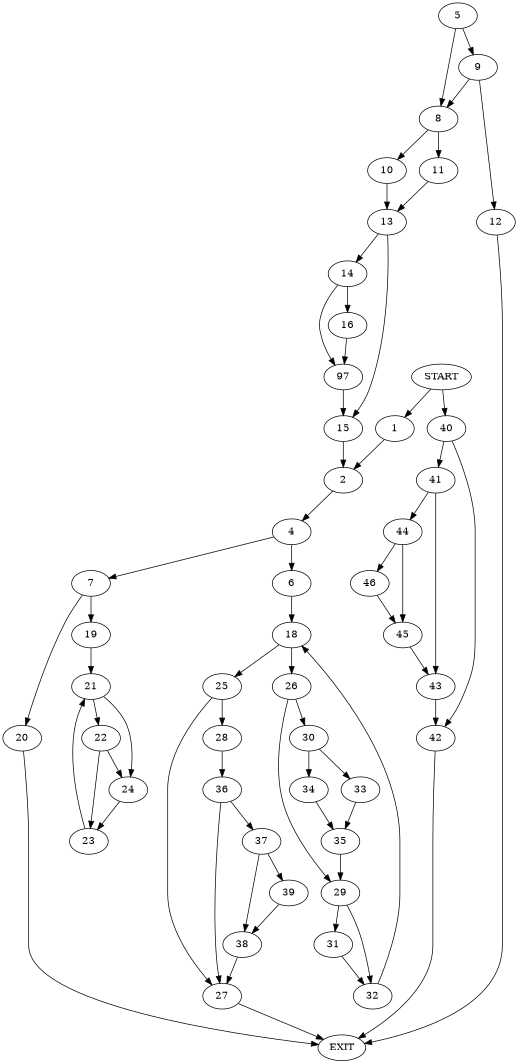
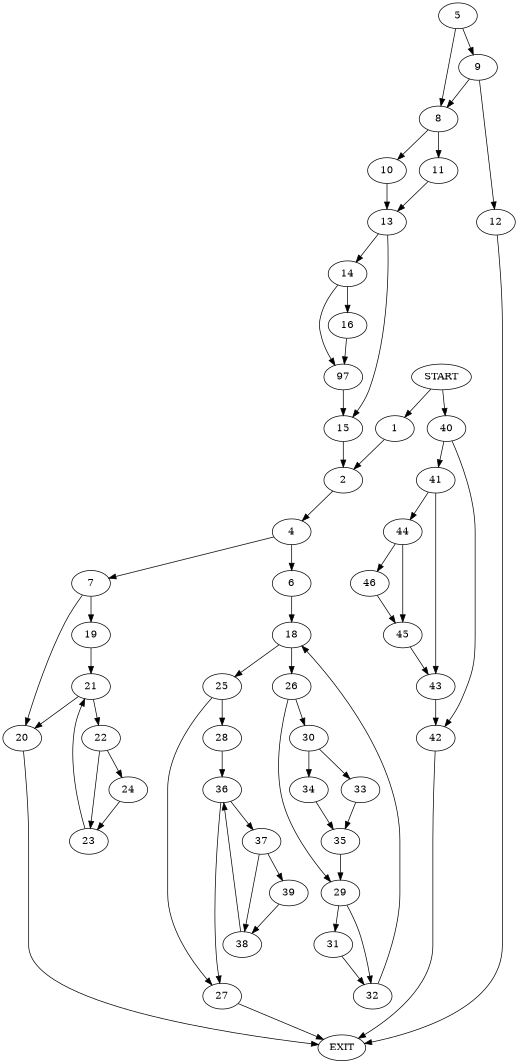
(128, 729) -> (60, 710)
(234, 967) -> (233, 871)
